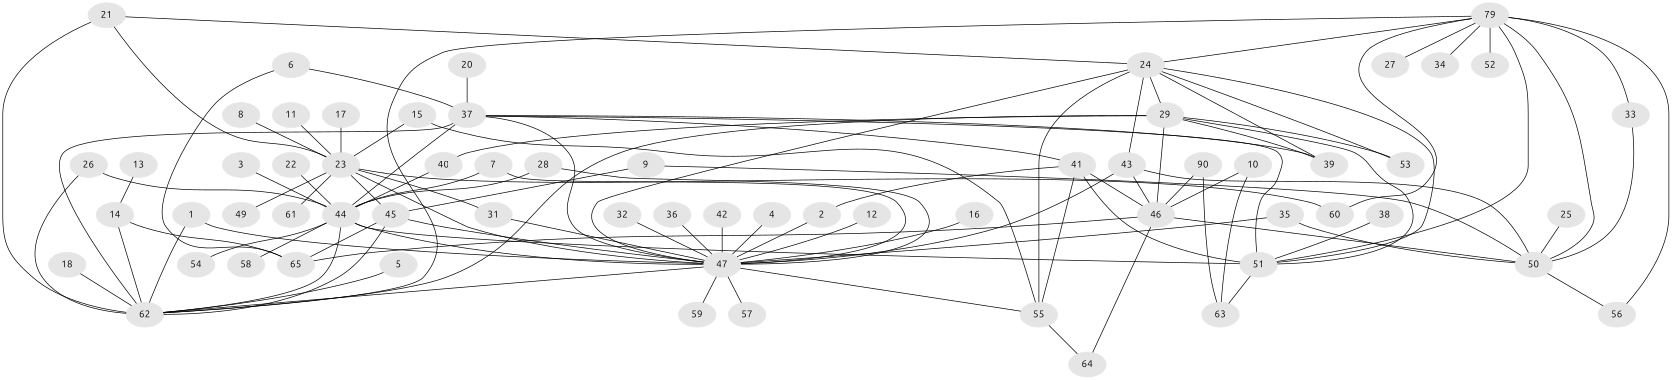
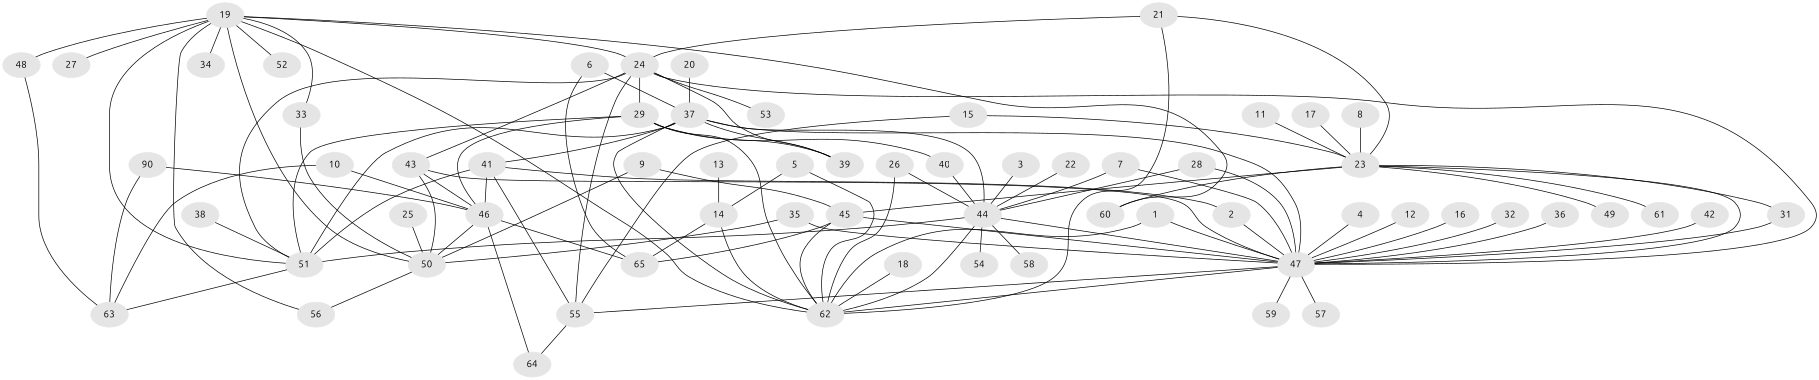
(1490, 15) -> (225, 15)
none -> (21, 65)
(1288, 132) -> none
none -> (754, 192)
